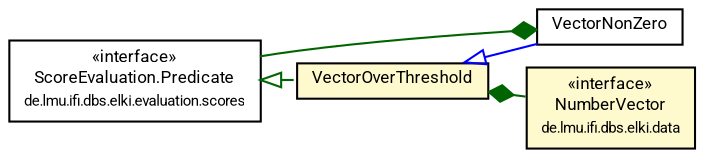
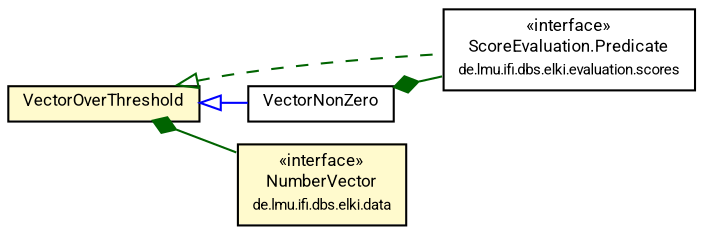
(289, 80) -> (319, 64)
